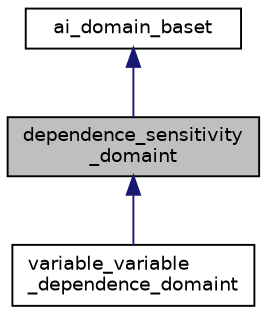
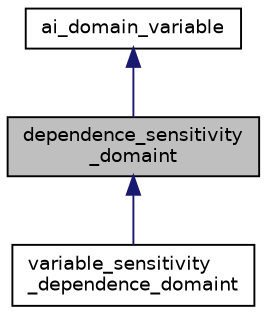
(133, 29) -> (133, 29)
(133, 275) -> (133, 275)
